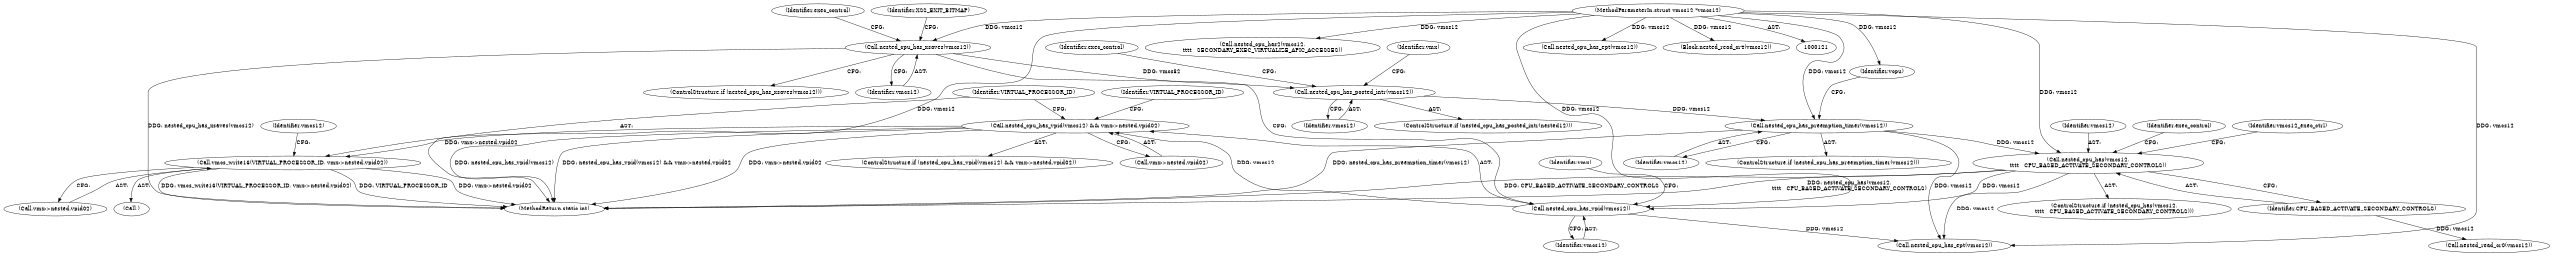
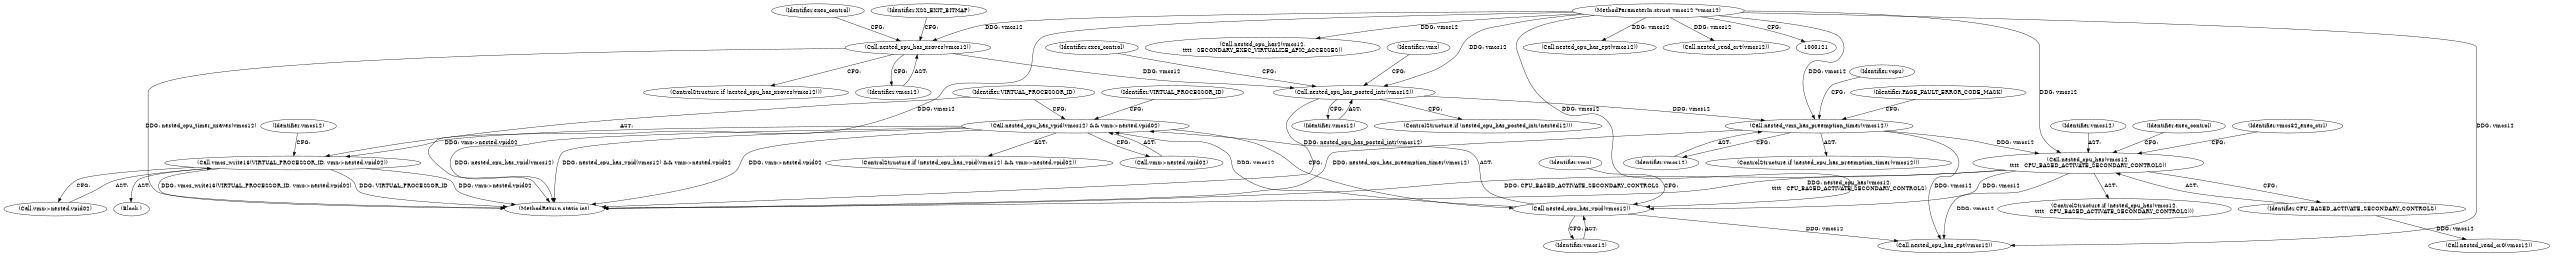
(1819, 18) -> (1478, 32)
(1775, 28) -> (1775, 28)
(1726, 48) -> (1726, 48)
(1162, 72) -> (1162, 72)
none -> (1938, 93)
(1259, 104) -> (1336, 182)
(1436, 109) -> (1436, 109)
(201, 126) -> (201, 126)
(1819, 126) -> (1819, 126)
(2288, 126) -> (2288, 126)
none -> (1010, 190)
(132, 209) -> (132, 209)
